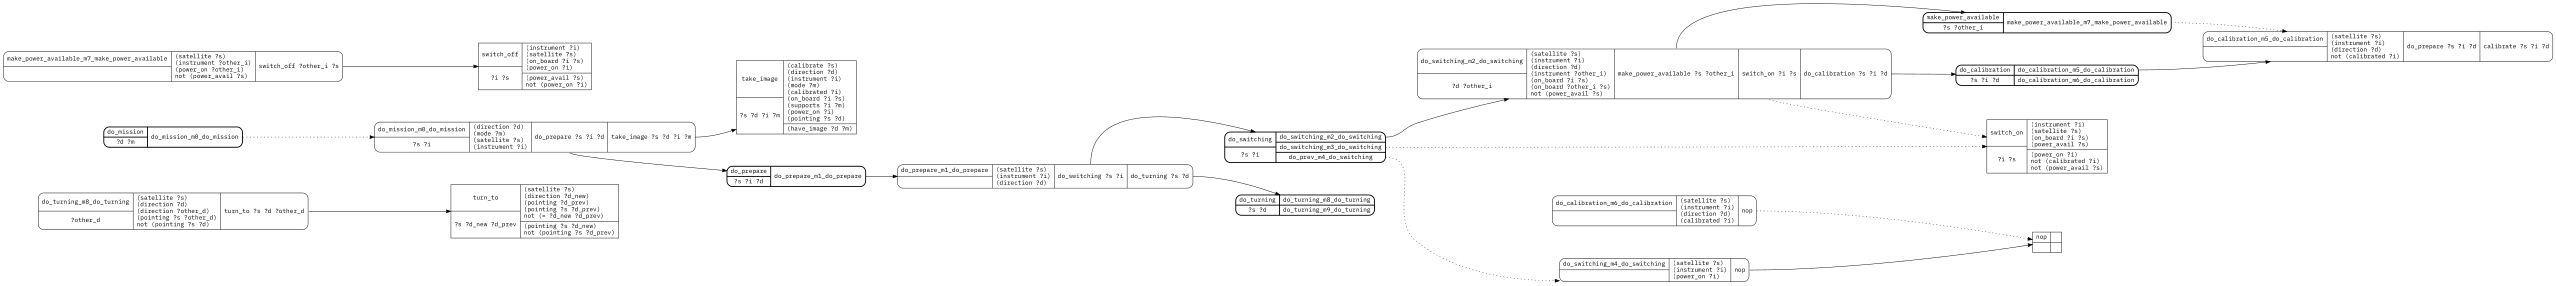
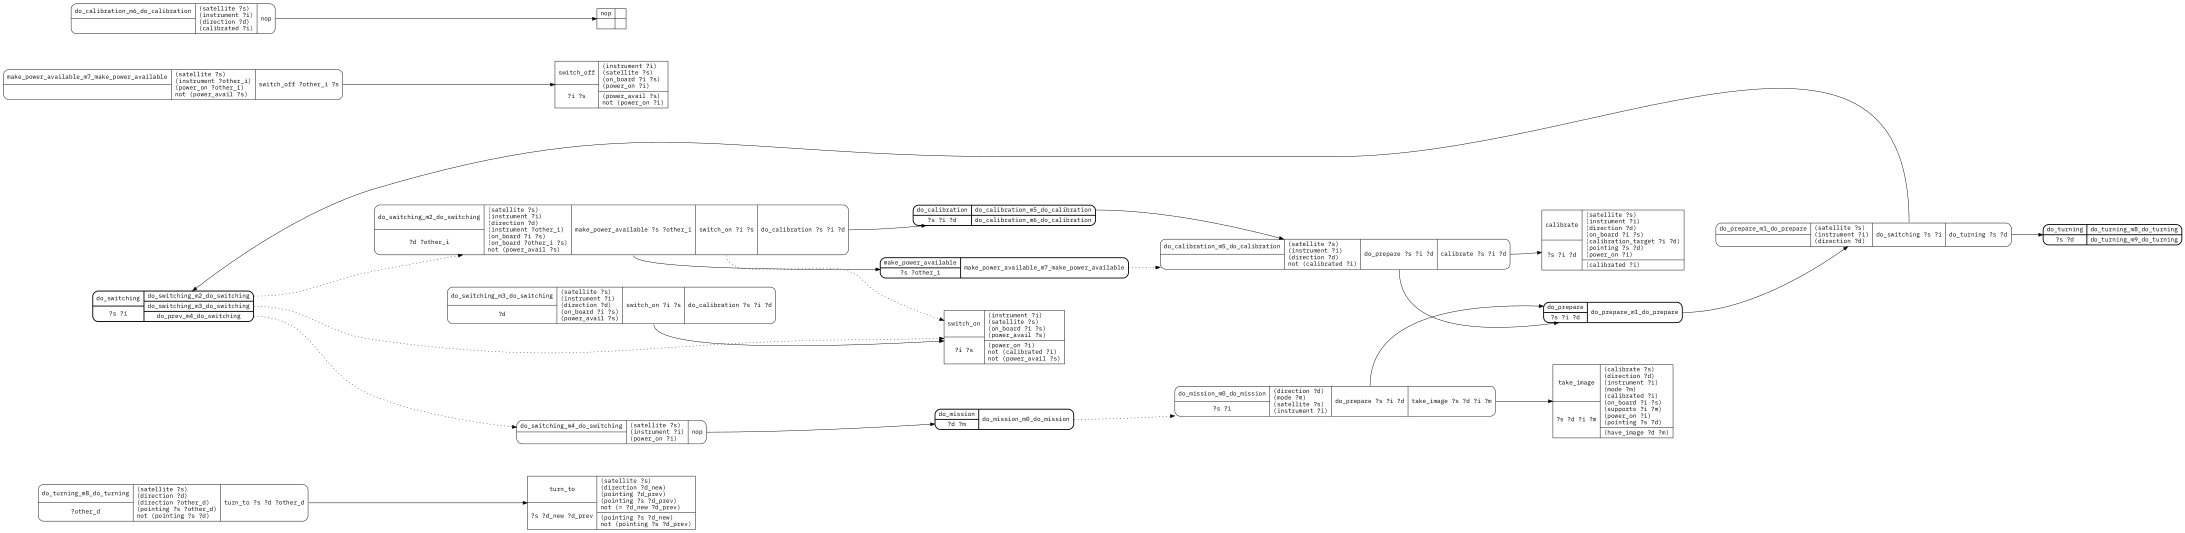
(1443, 115) -> (356, 275)
(1893, 219) -> (434, 19)
none -> (1613, 240)
(1889, 262) -> (819, 430)
none -> (611, 305)
none -> (1462, 325)
